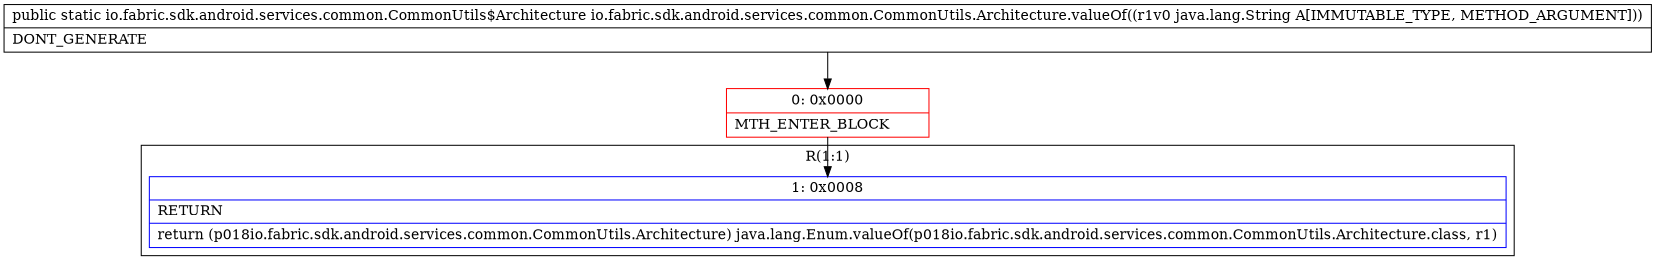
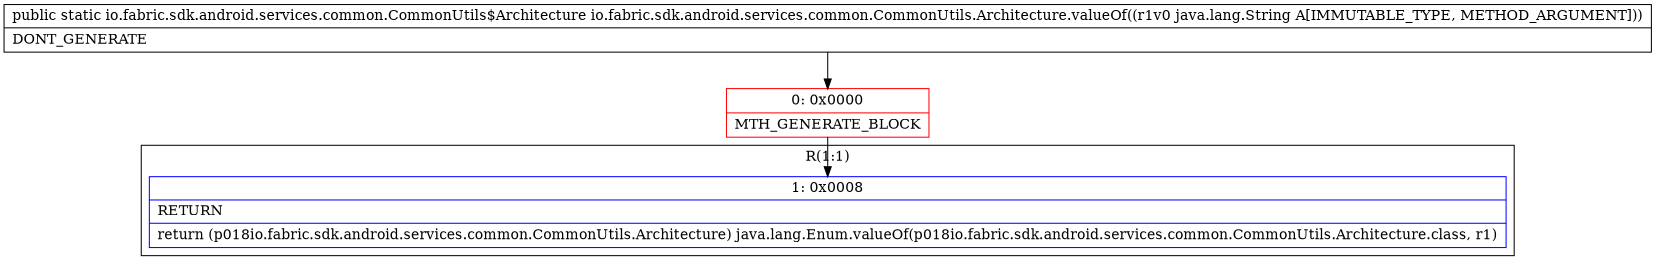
(813, 125) -> (828, 125)
